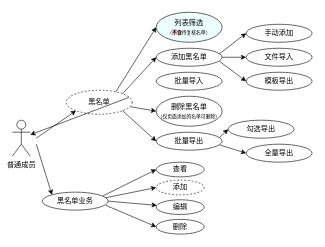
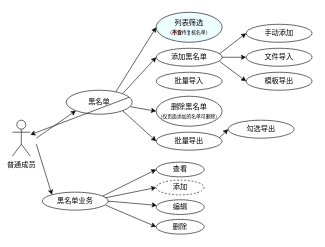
(99, 102) -> (99, 102)
(231, 148) -> none
(279, 153) -> none
